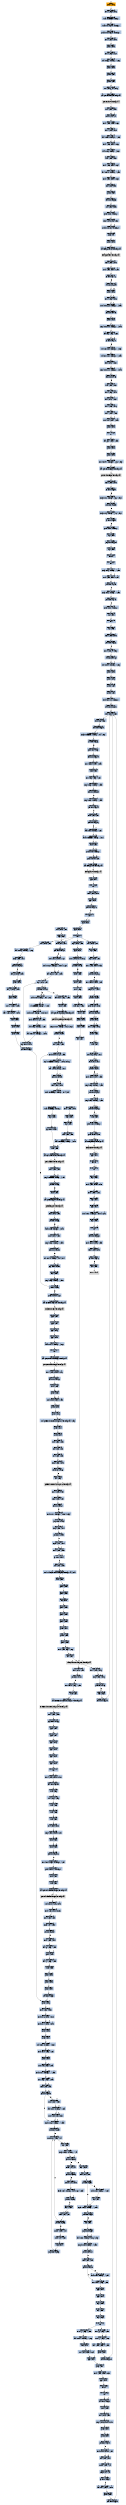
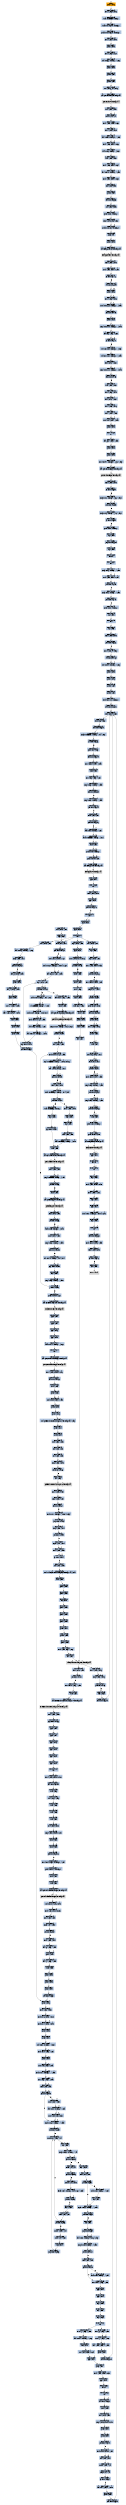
none -> (57, 1100)
